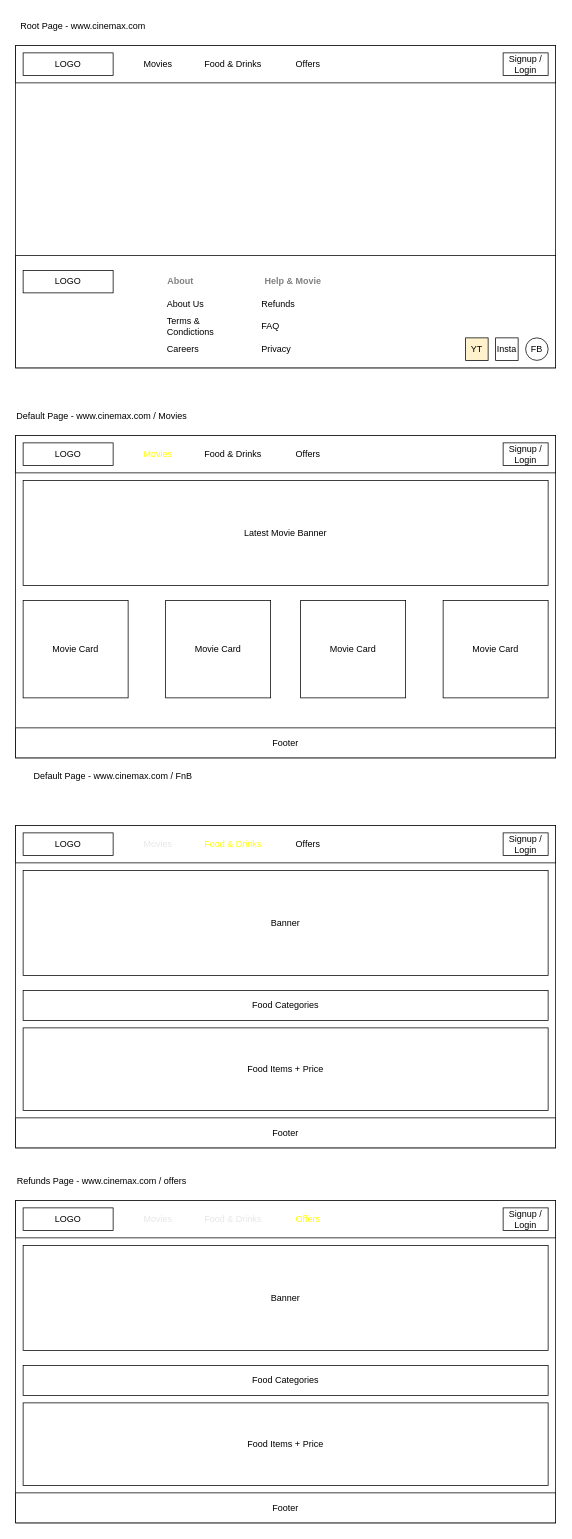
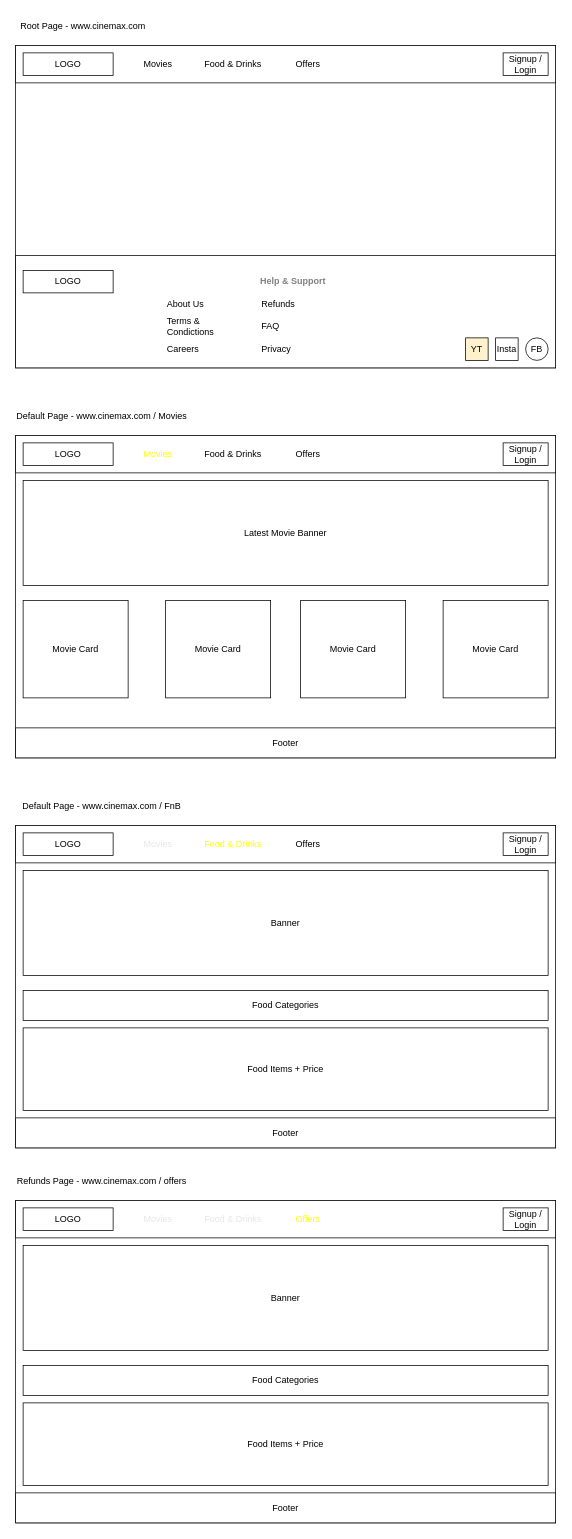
(180, 282) -> none
(293, 282) -> (293, 282)
(113, 777) -> (102, 807)
